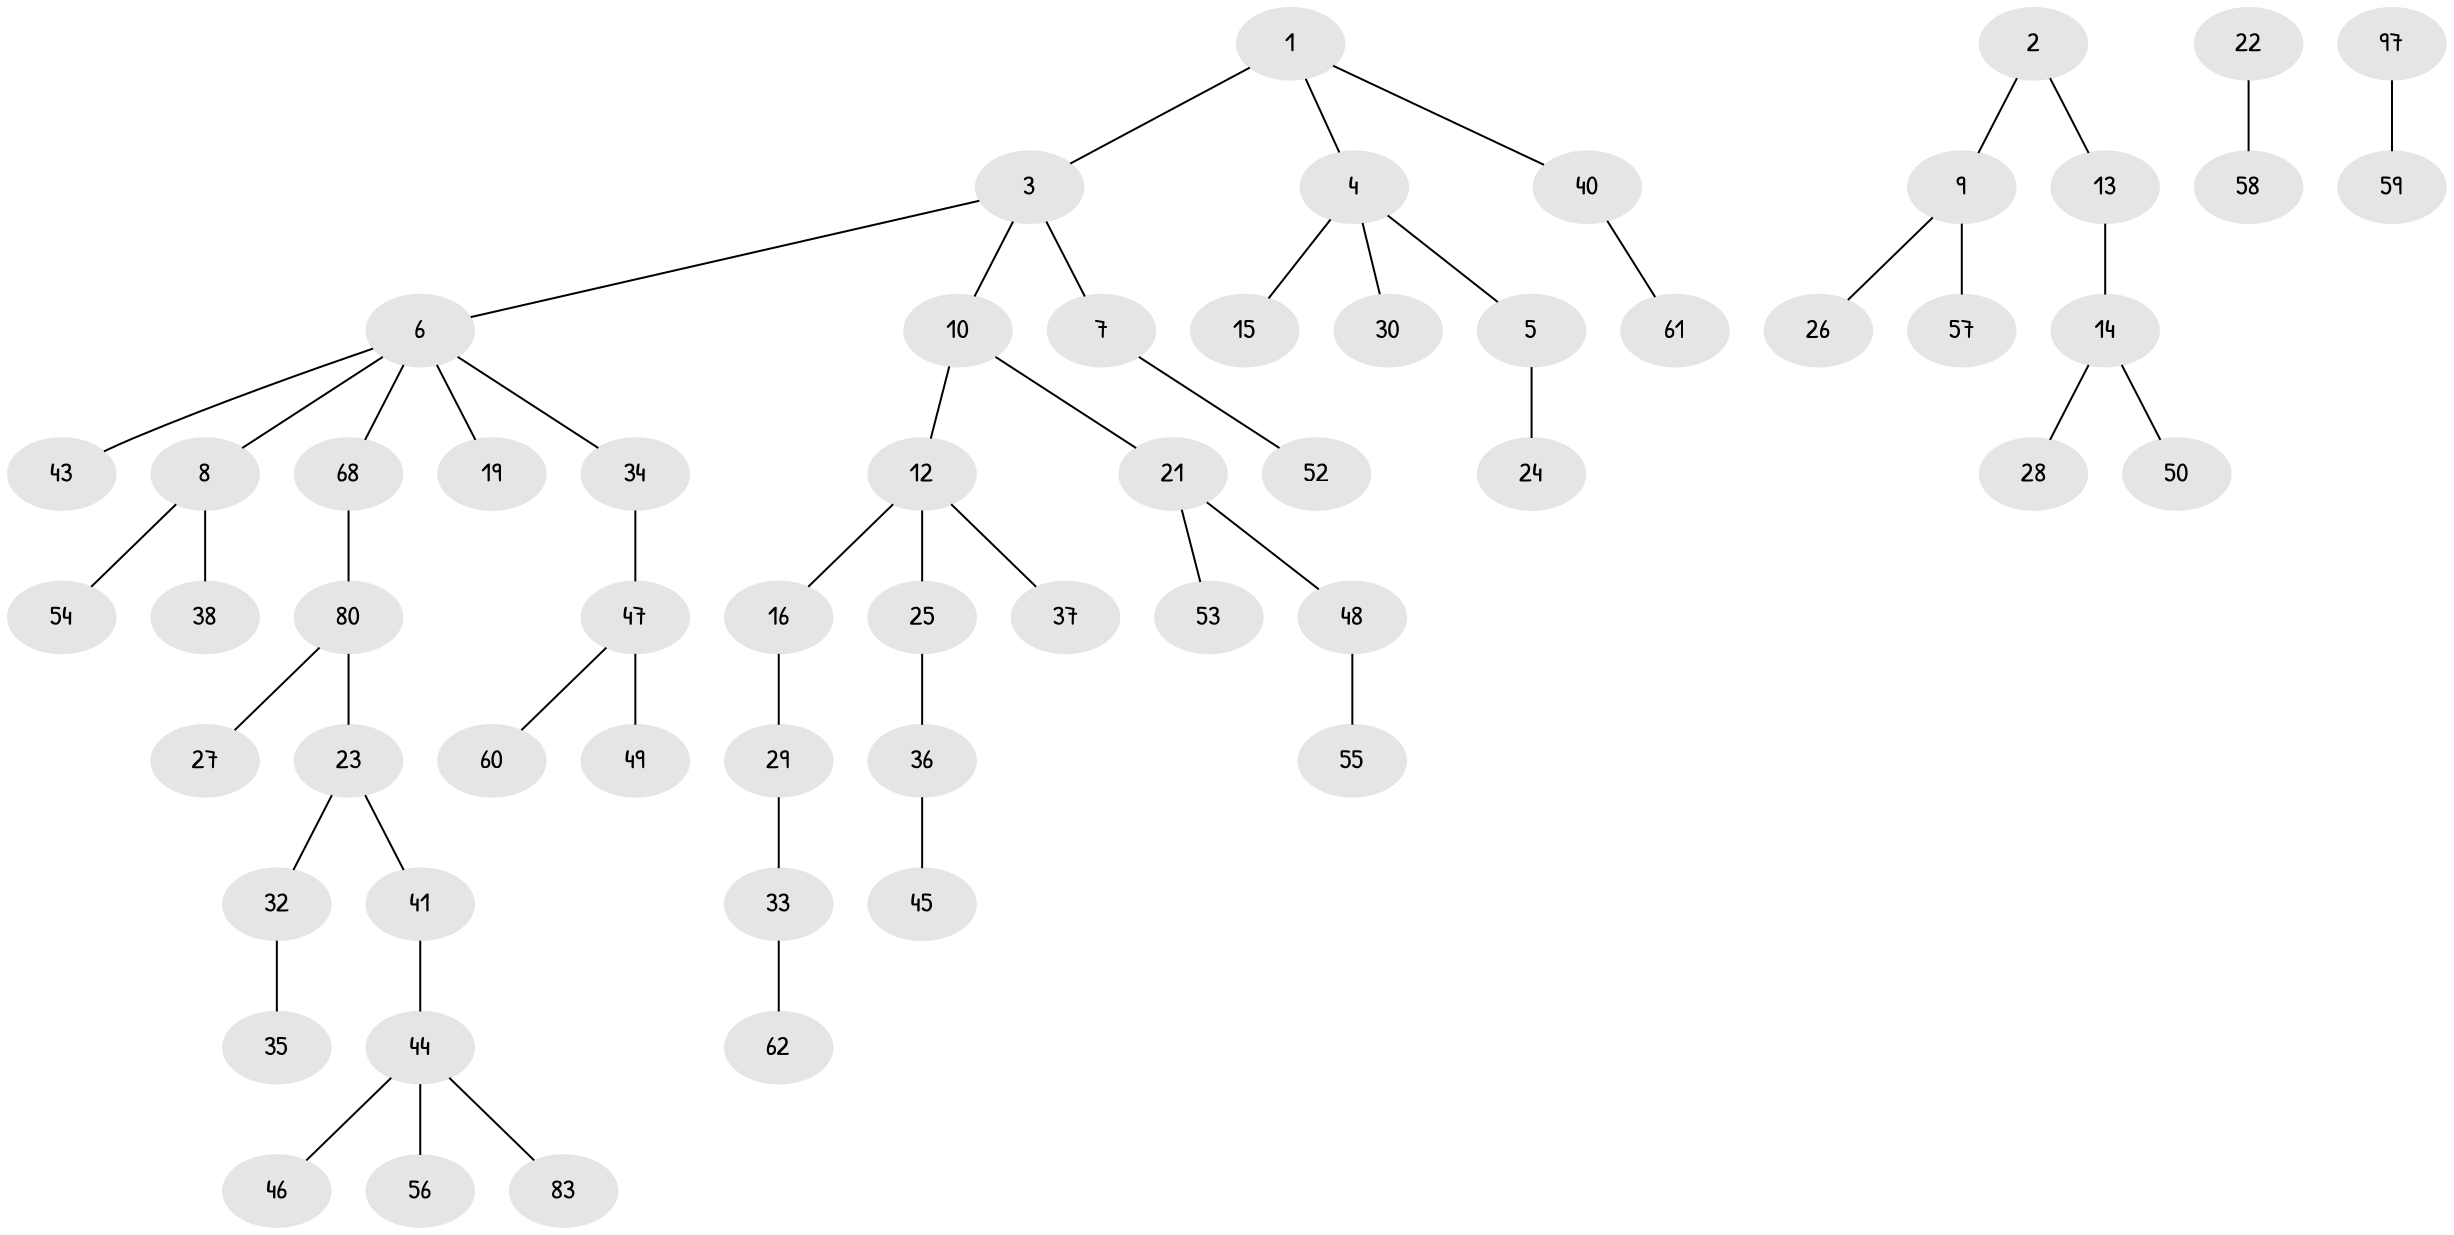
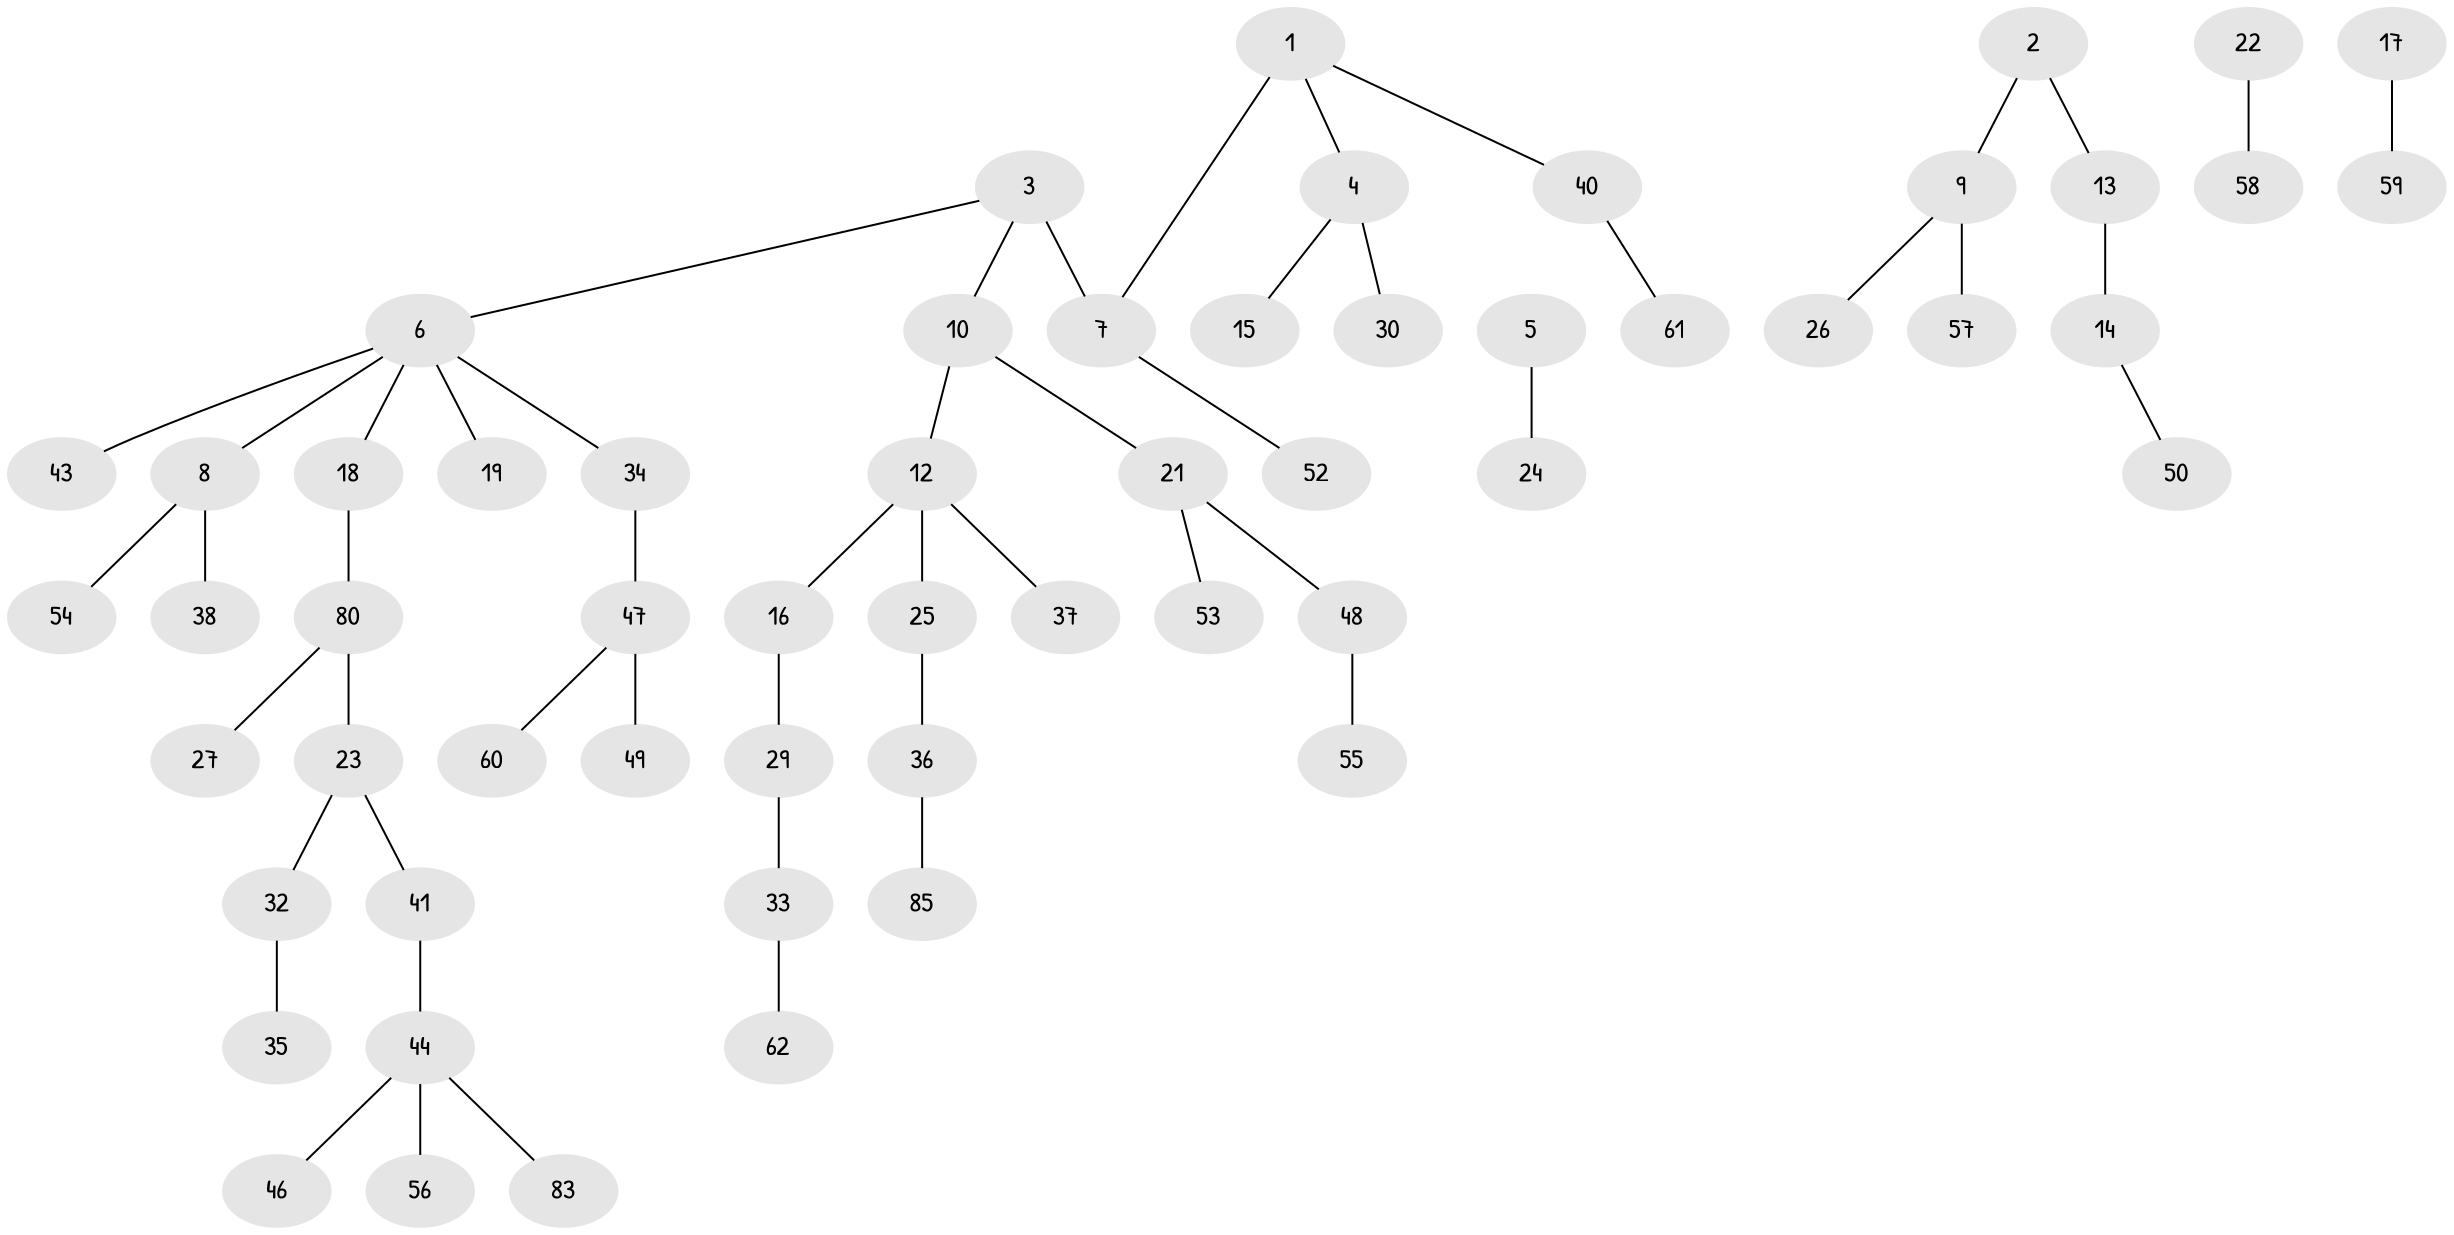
(2392, 44) -> (2392, 44)
(1160, 116) -> (1196, 187)
(1443, 259) -> none
(349, 474) -> (349, 474)
(2033, 474) -> none
(922, 904) -> (922, 904)
